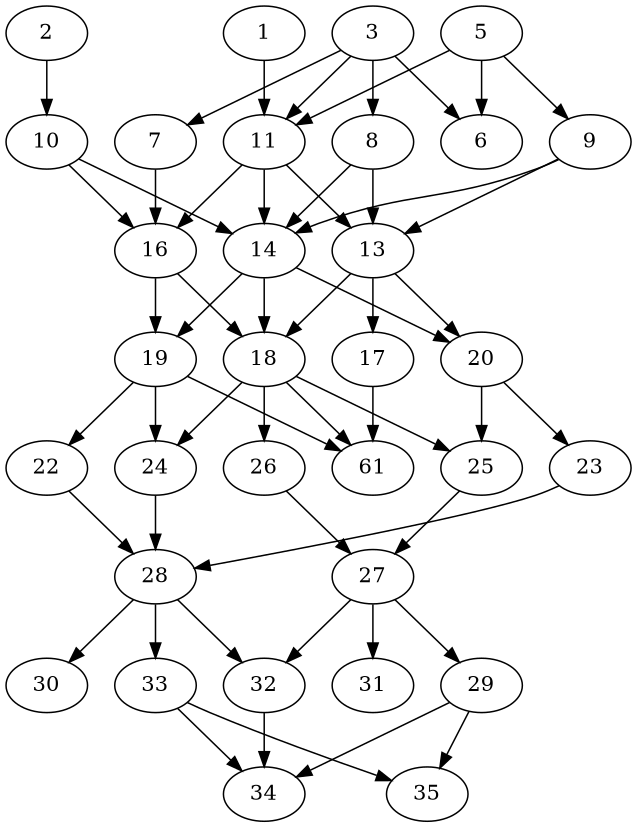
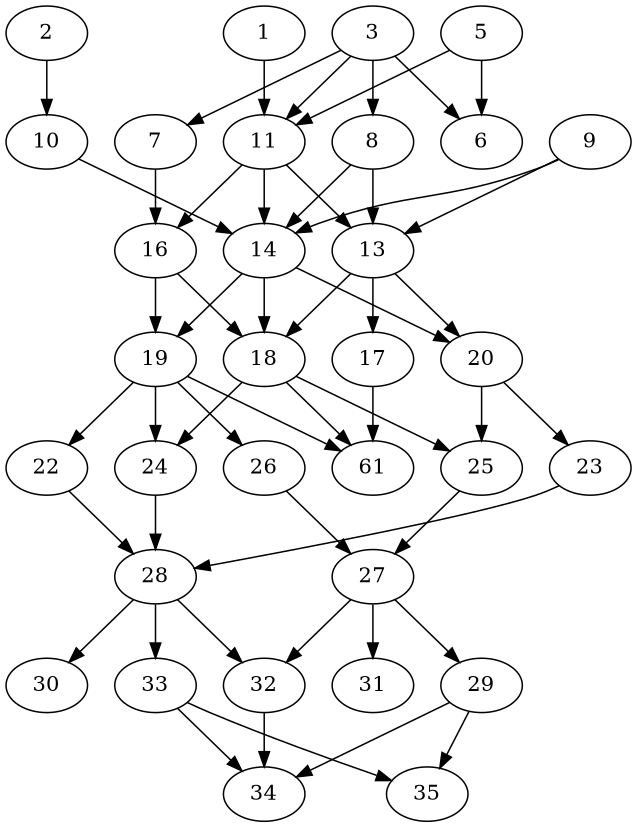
(530, 82) -> none
(96, 191) -> none
(264, 403) -> (203, 407)
